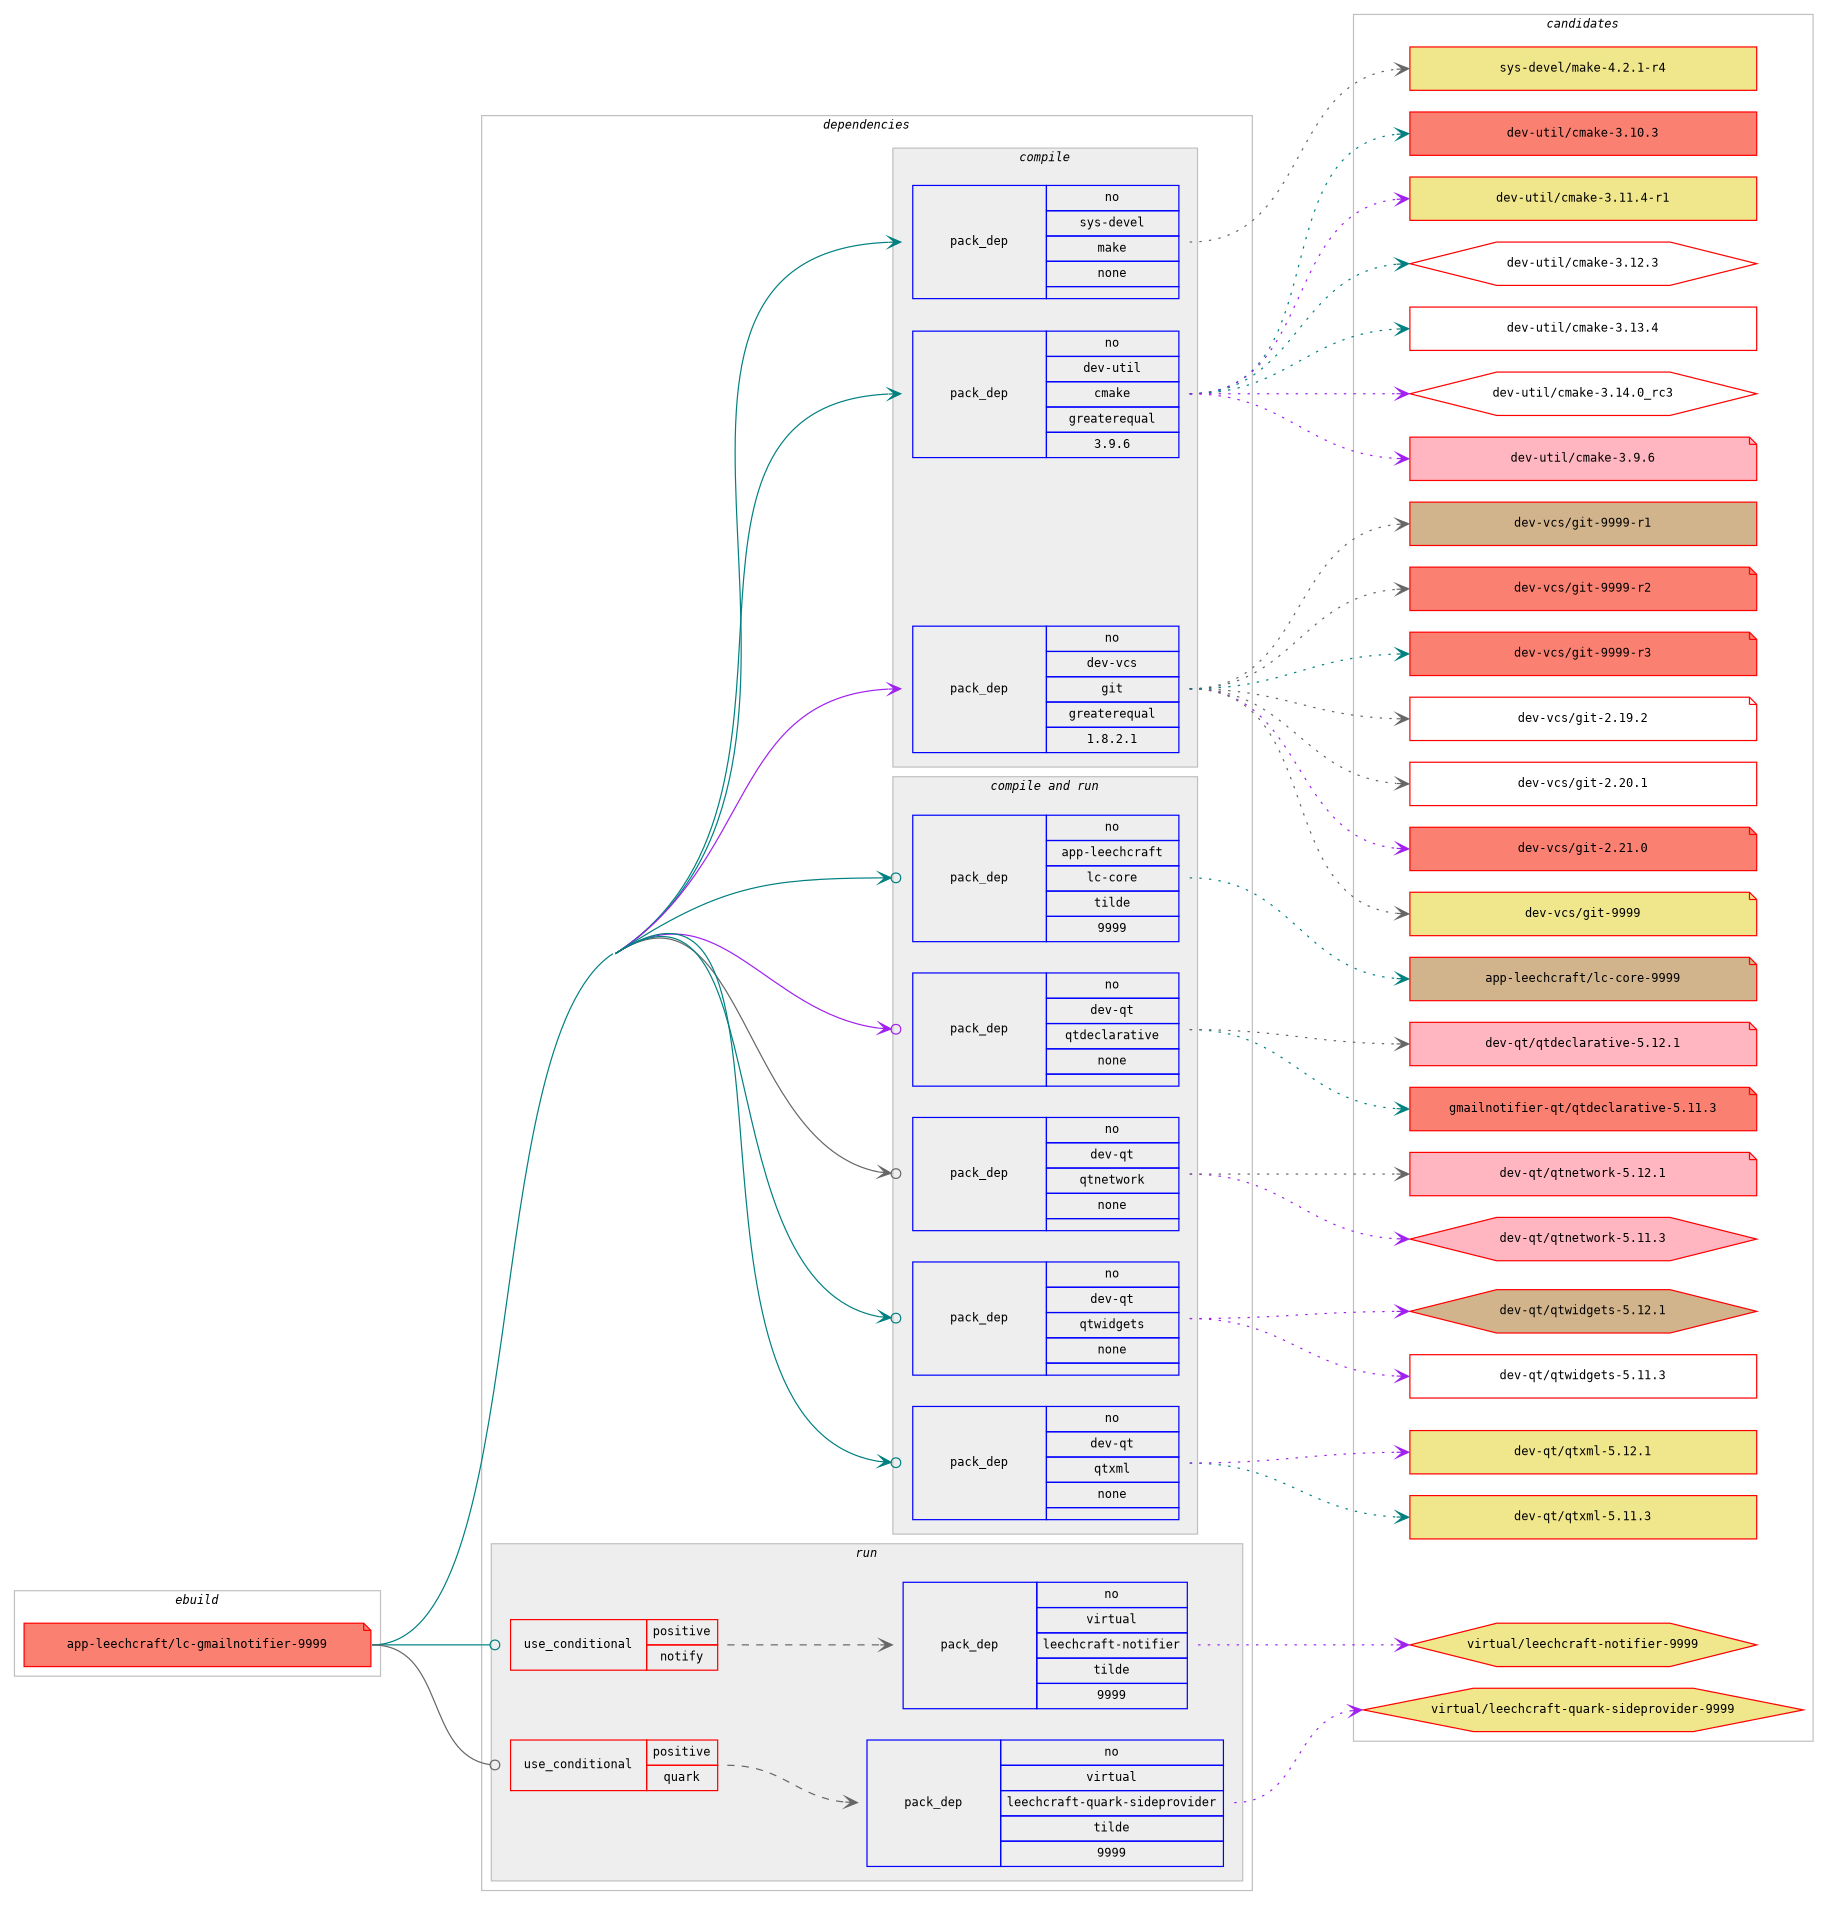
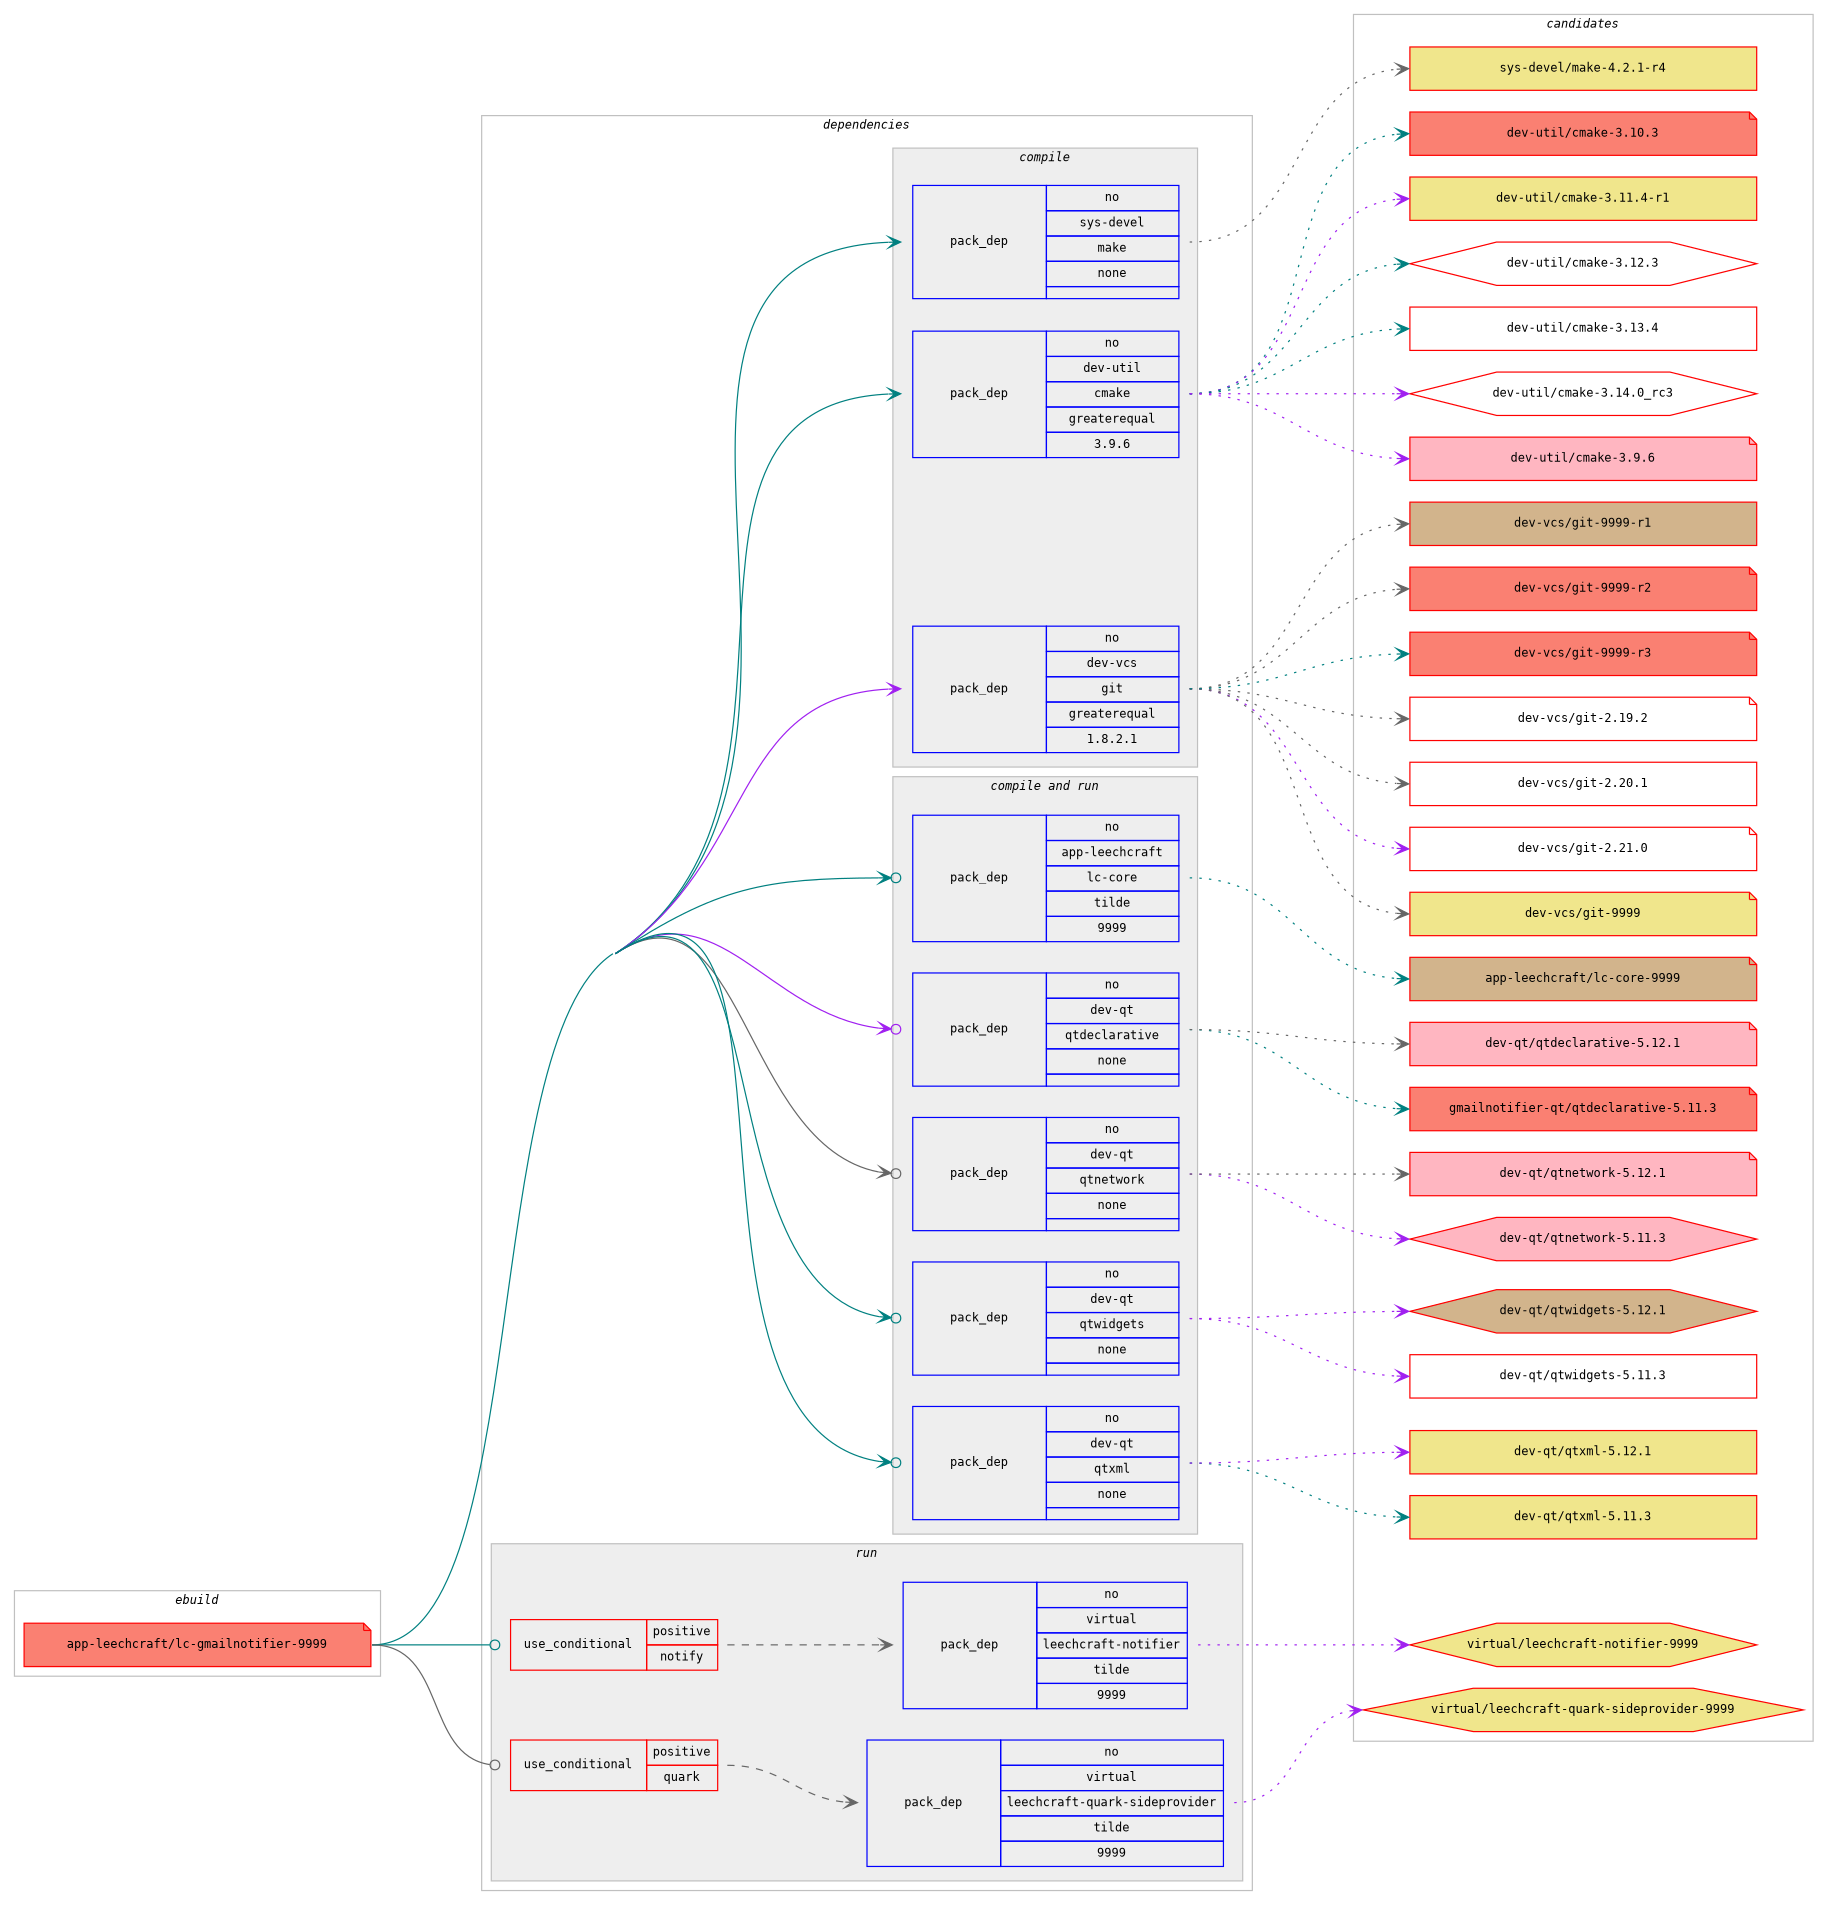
(1583, 134) -> (1583, 134)
(1583, 849) -> (1583, 849)
